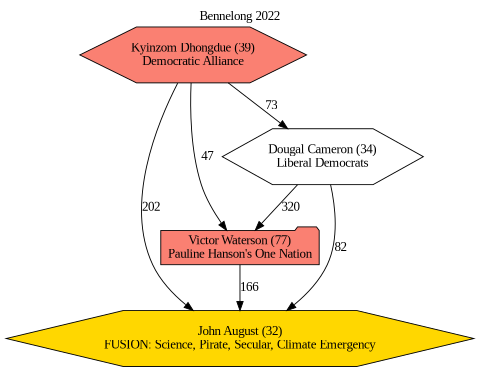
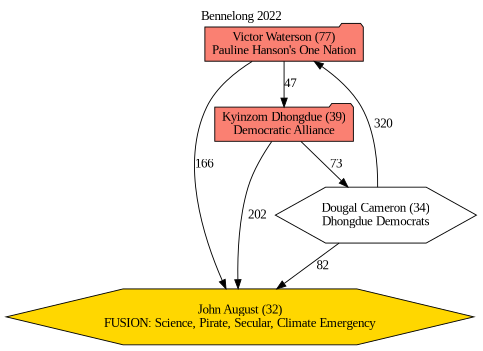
(193, 55) -> (284, 124)
(195, 156) -> (284, 80)
(323, 157) -> (376, 215)
